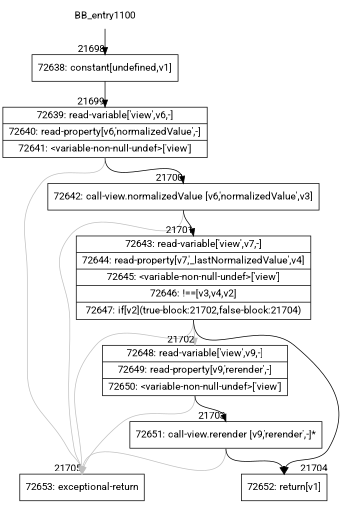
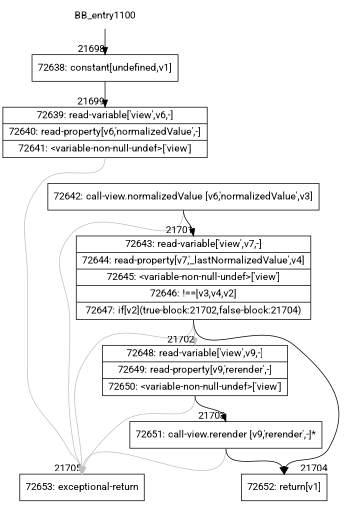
(141, 171) -> none
